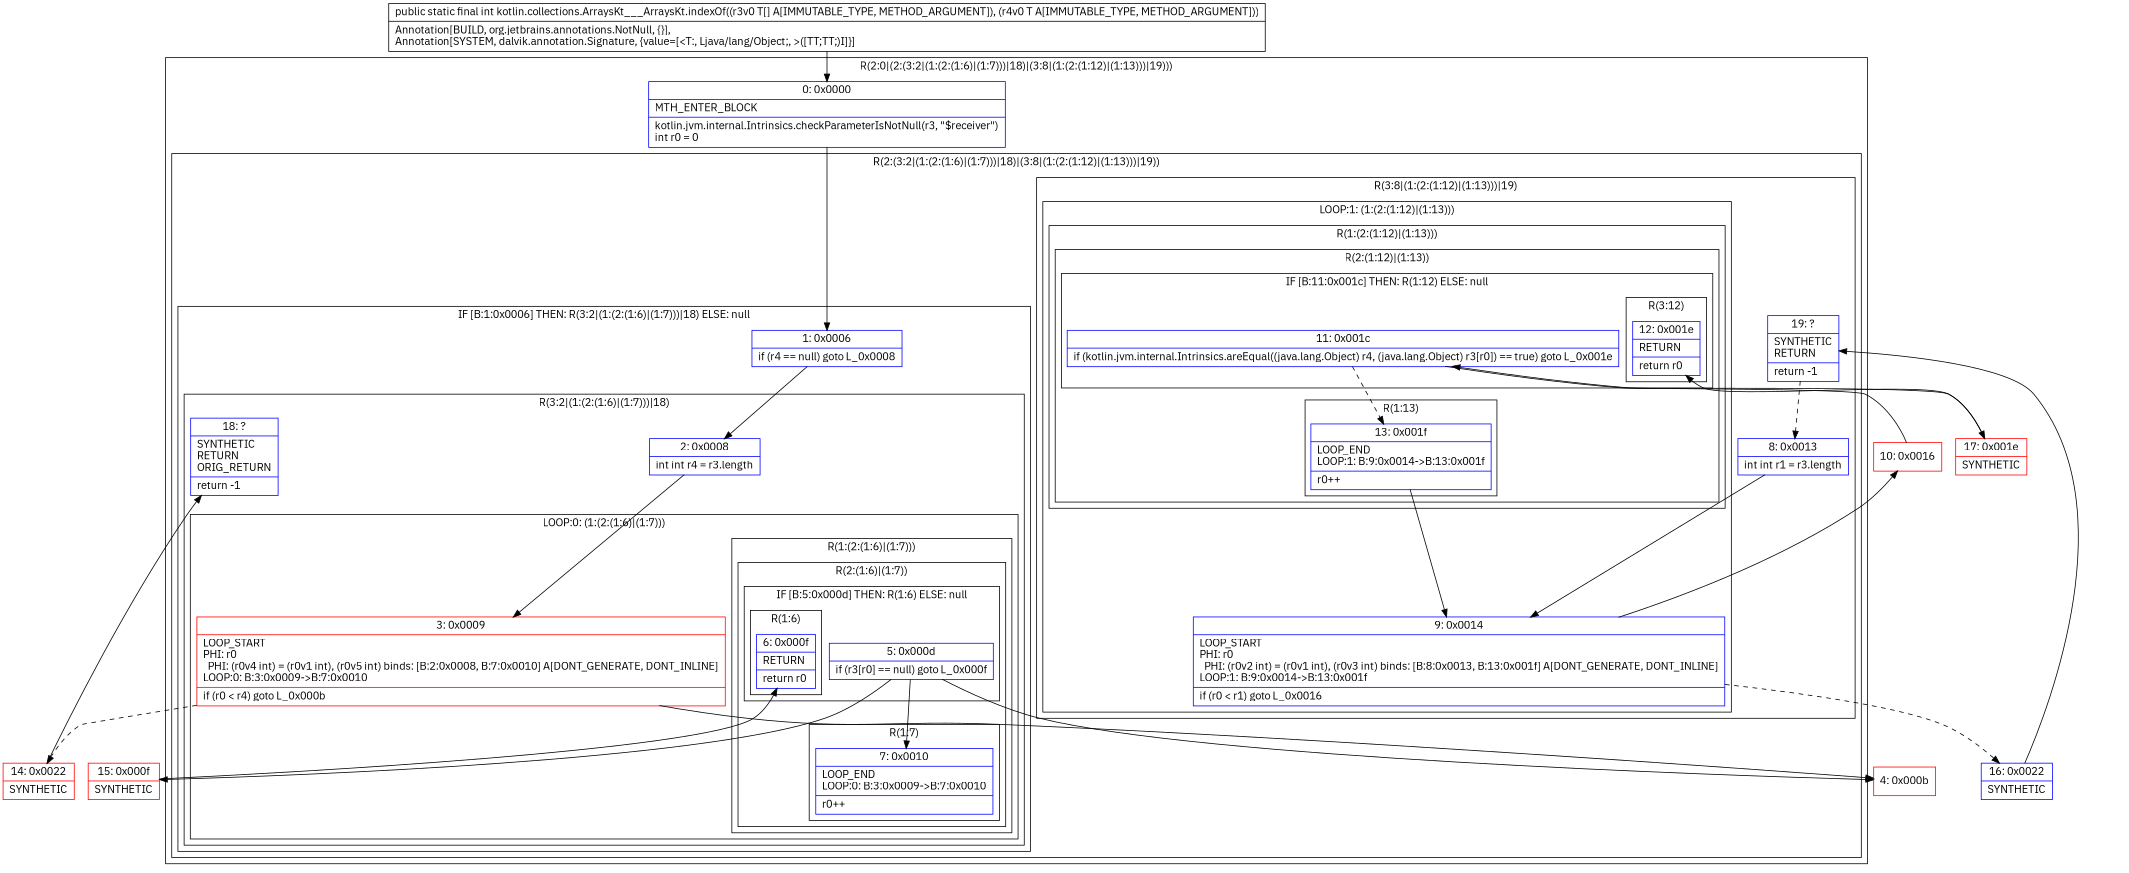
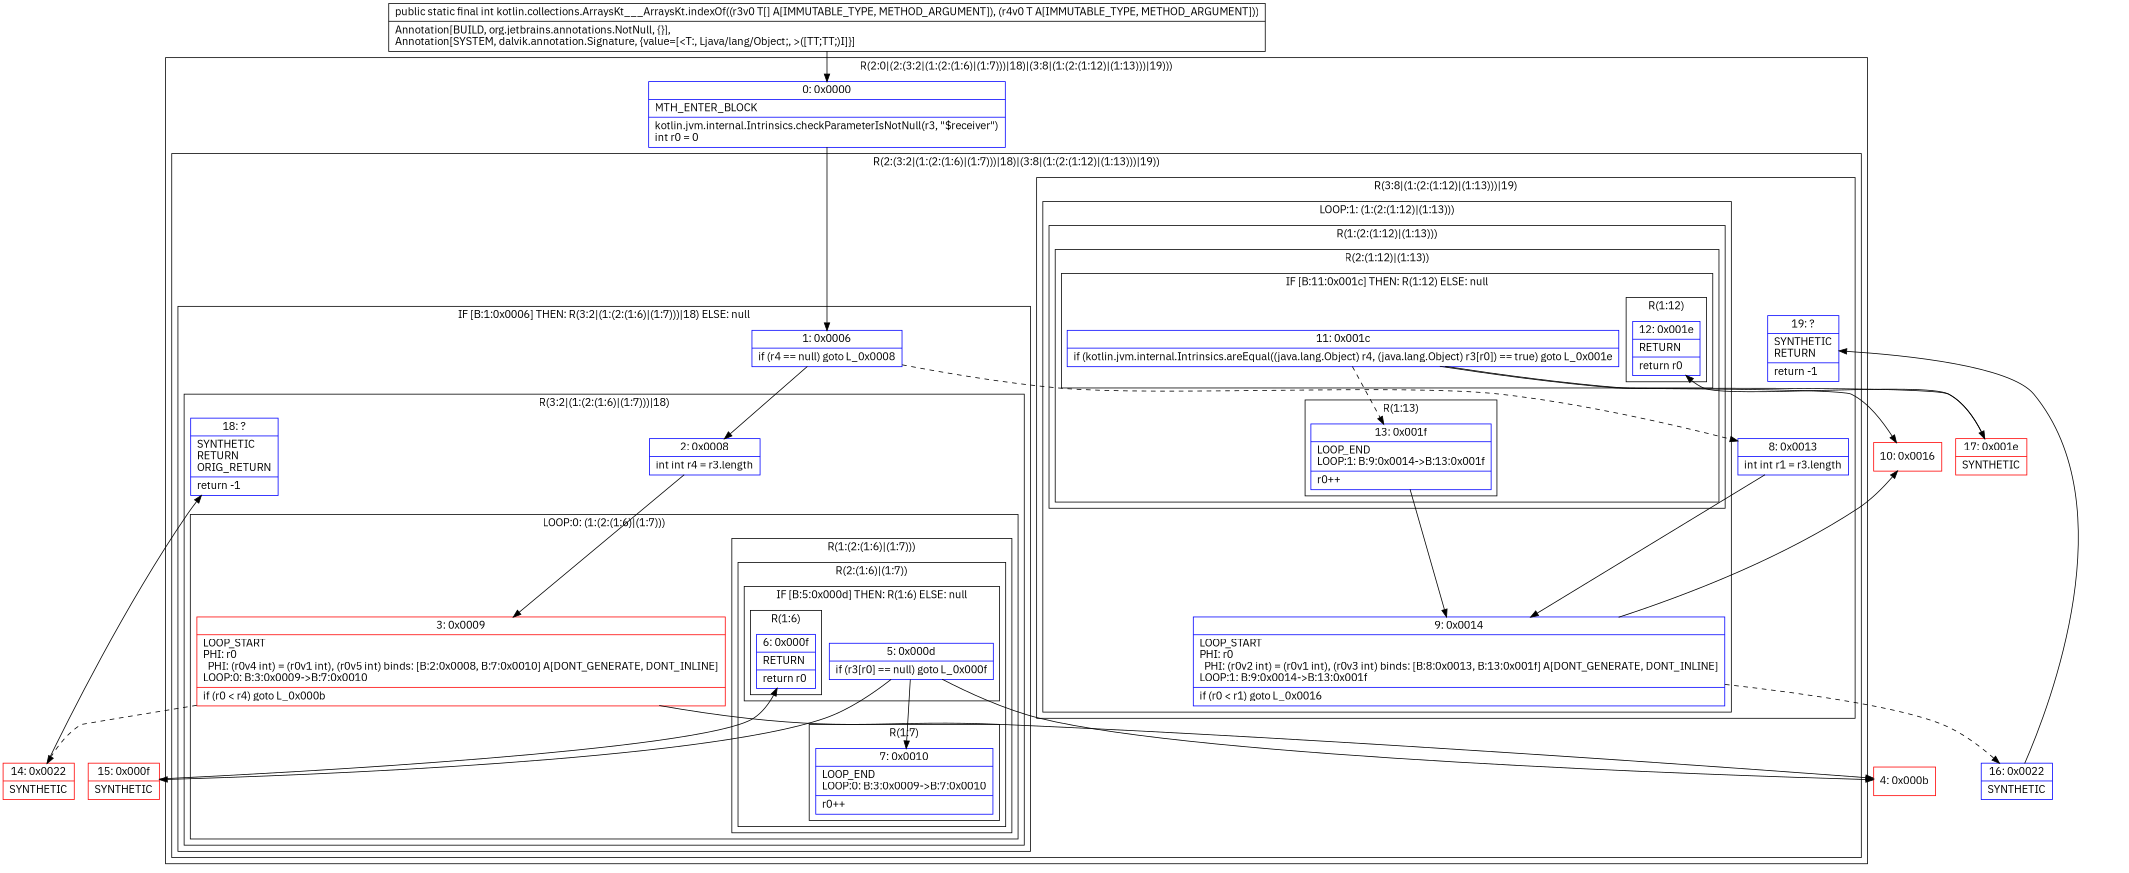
(1666, 306) -> (1666, 306)
(1695, 389) -> (1675, 389)
(1798, 406) -> (1484, 393)
